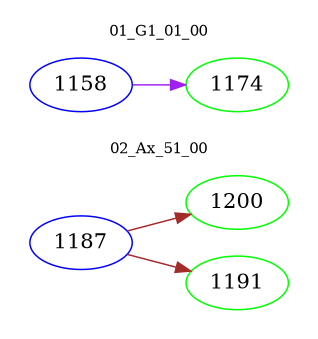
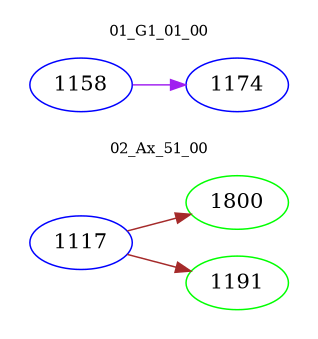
(237, 85) -> (237, 85)
(237, 202) -> (237, 202)
(81, 243) -> (81, 243)
